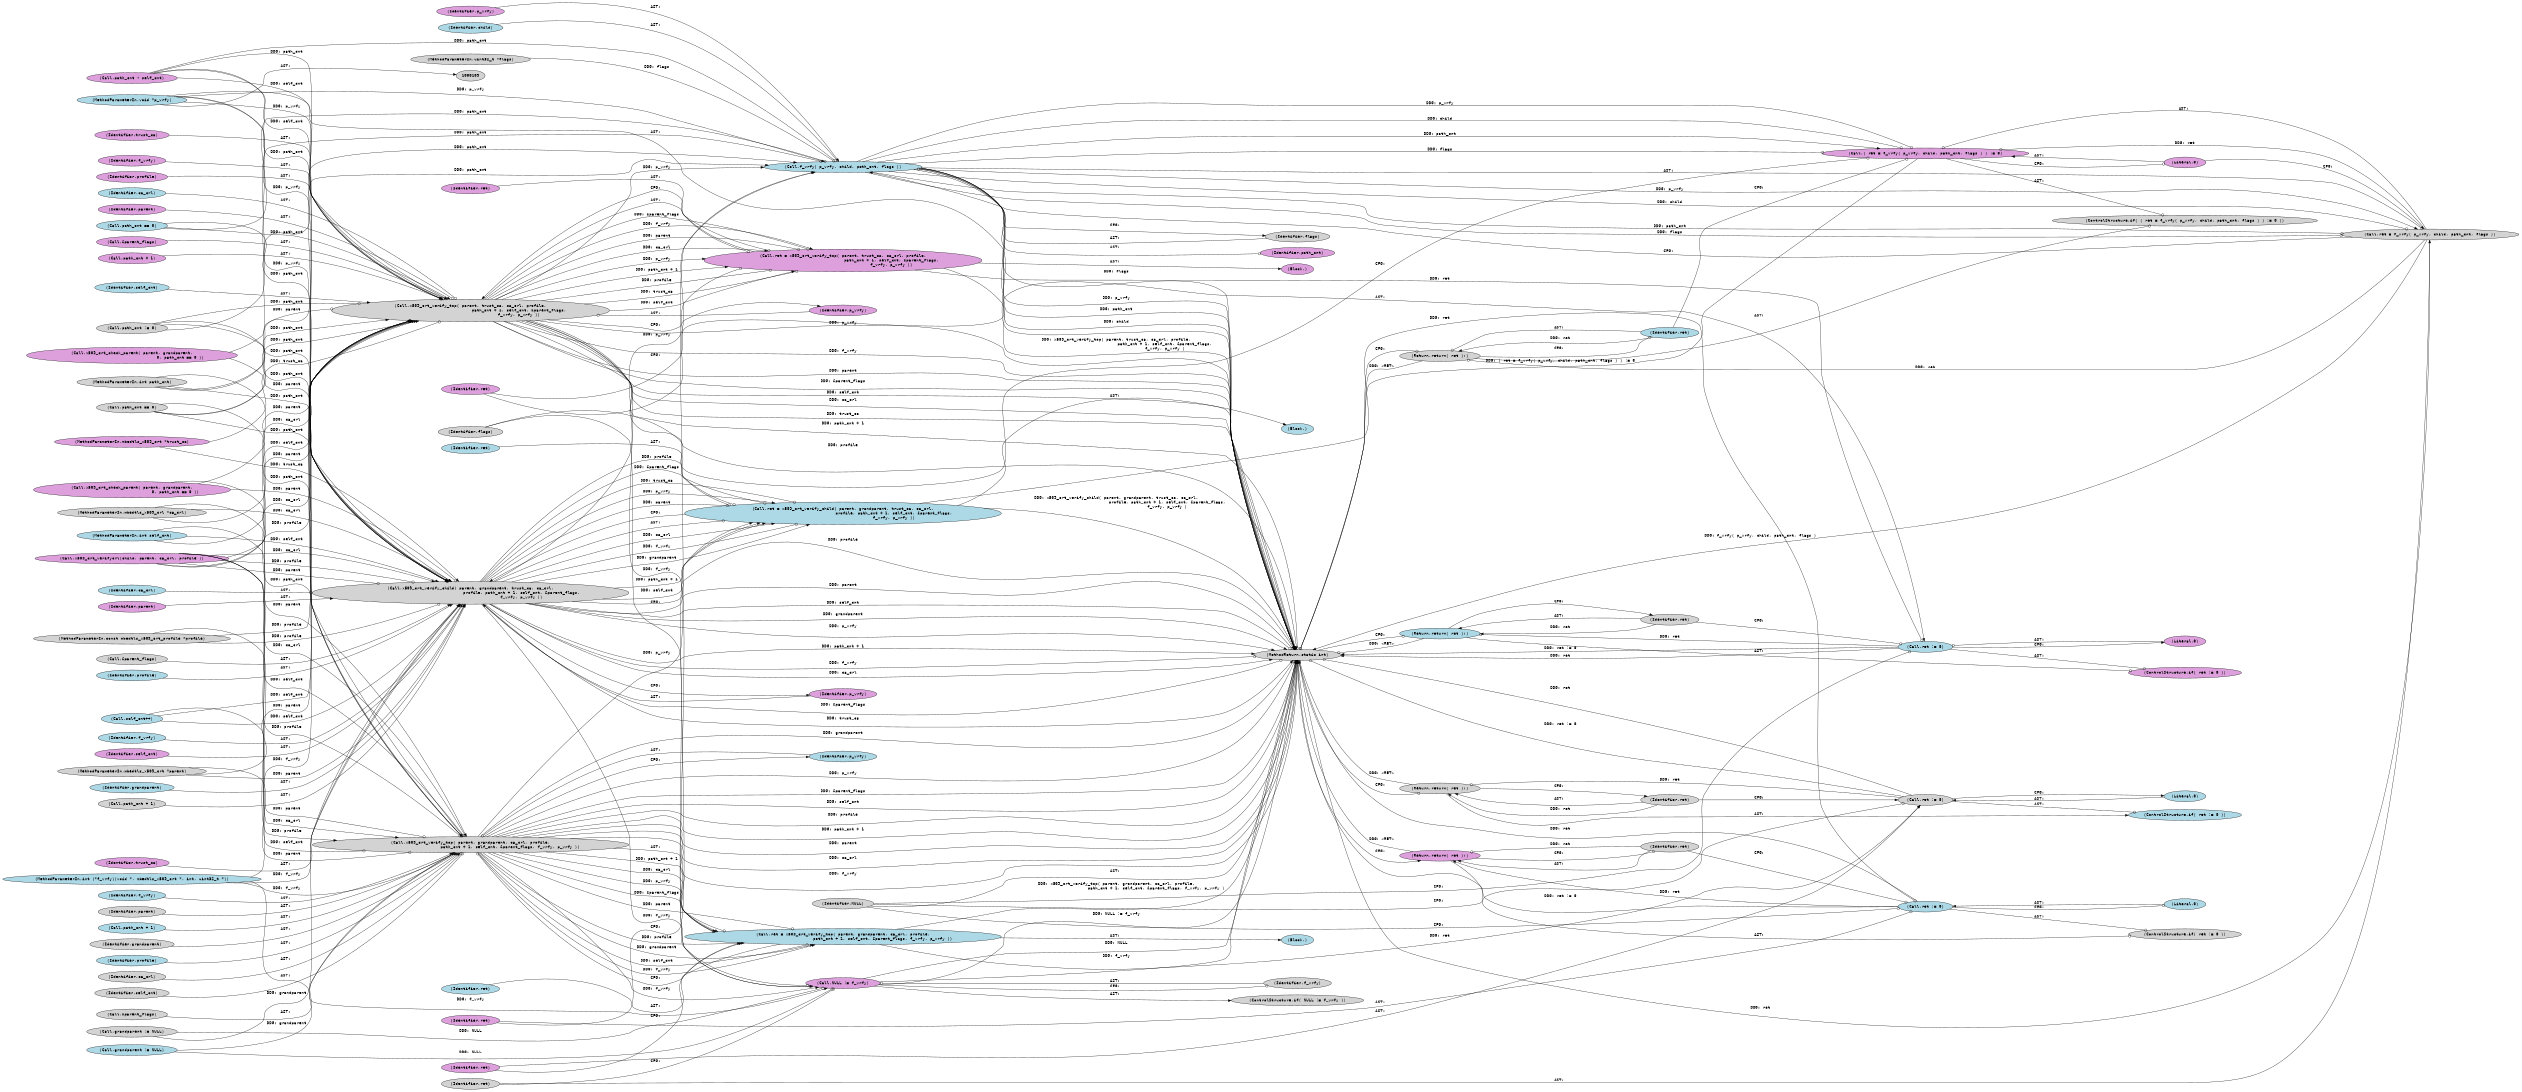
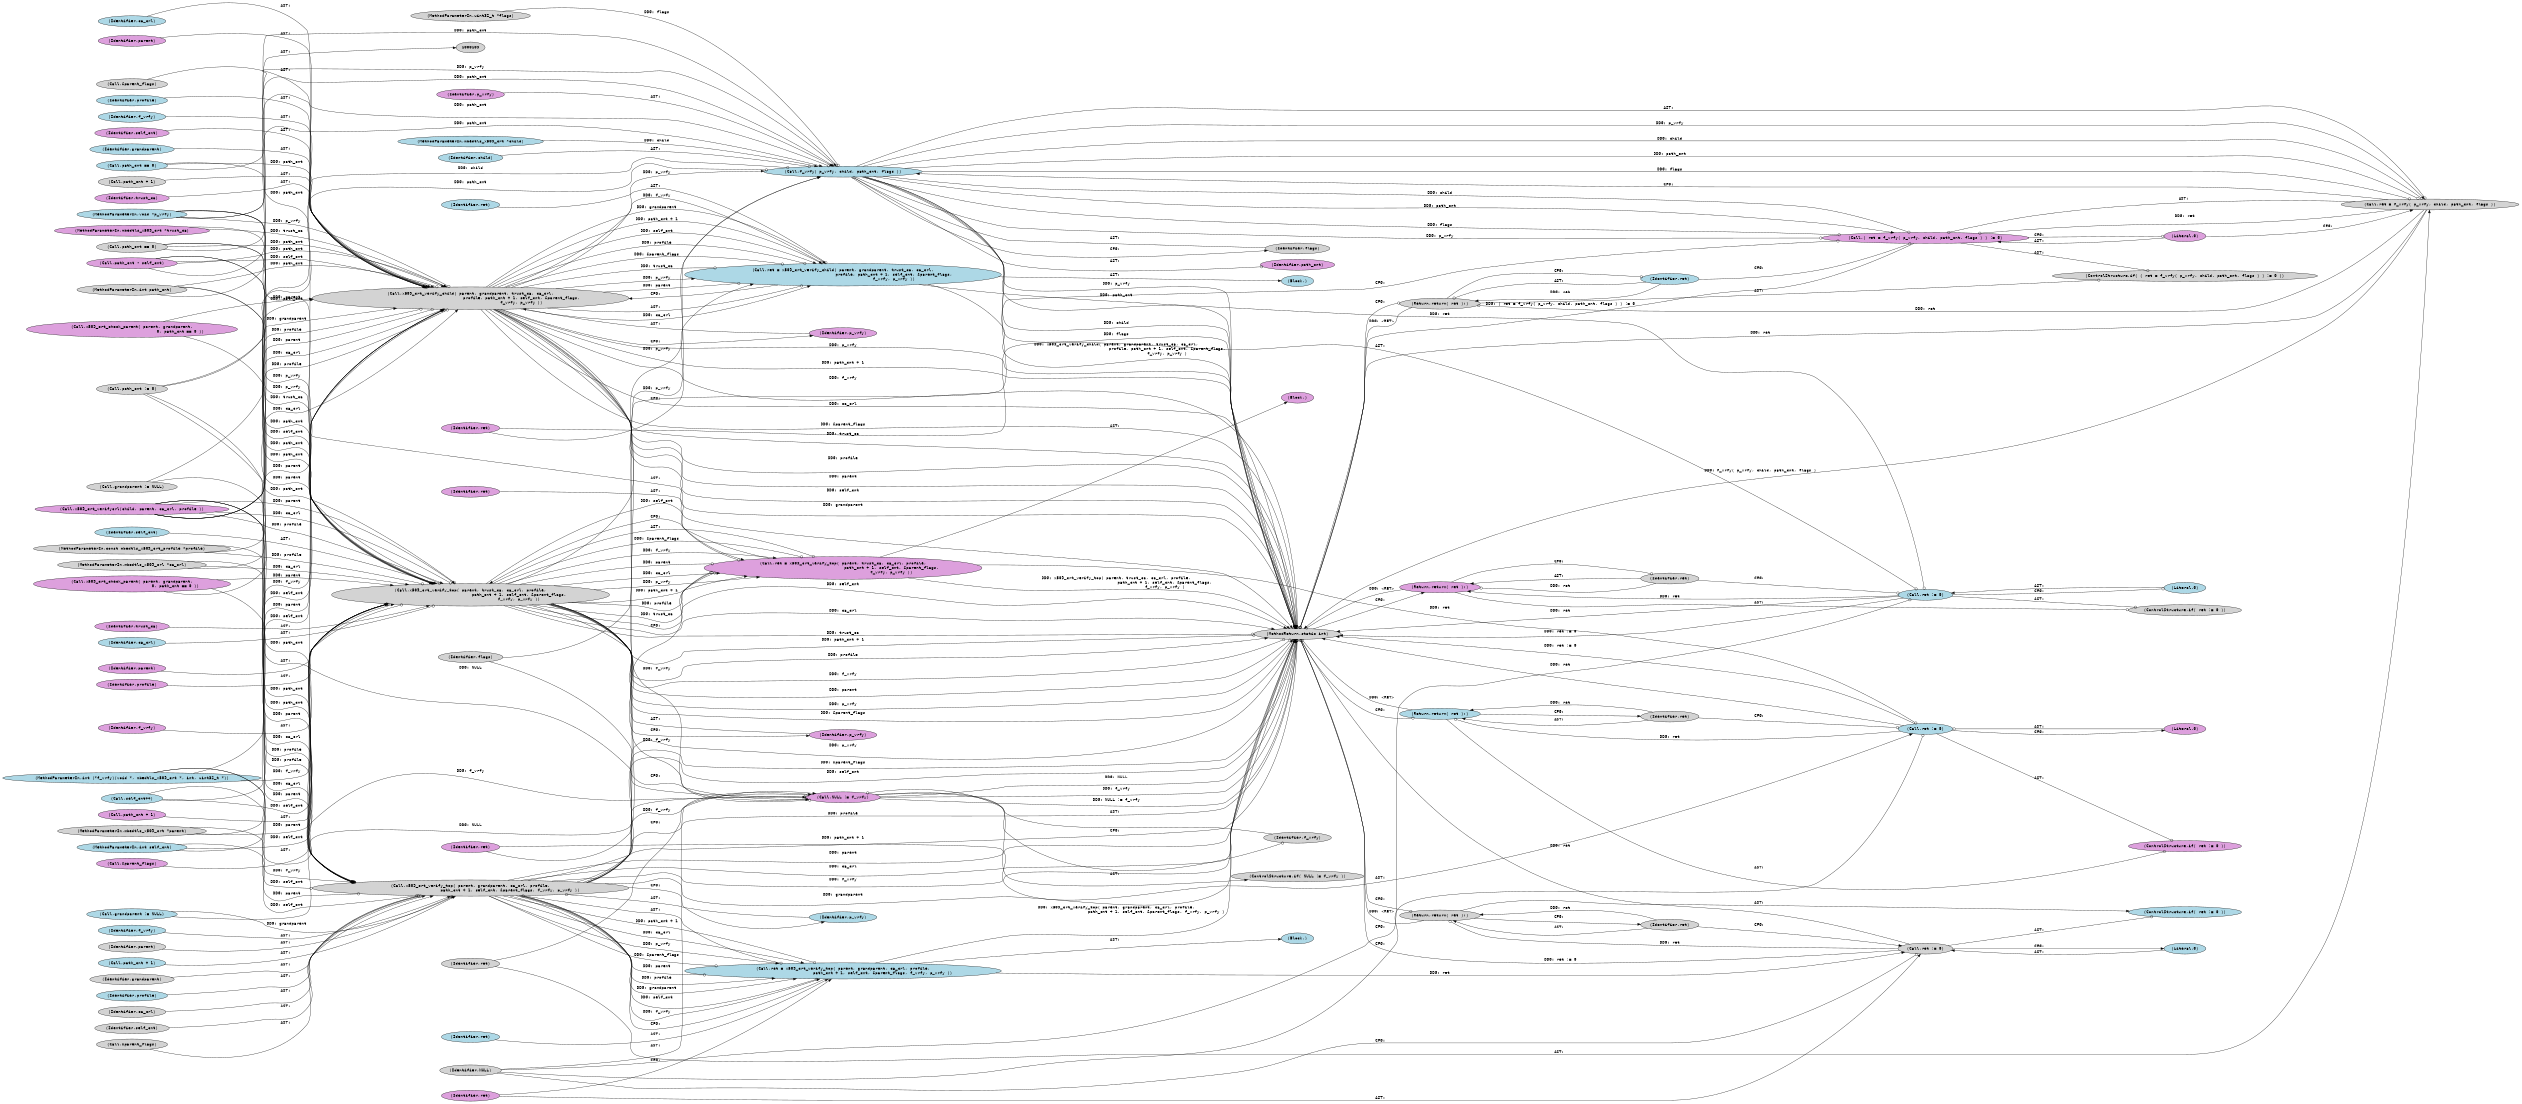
none -> (471, 142)
none -> (323, 178)
(1158, 879) -> (682, 955)
